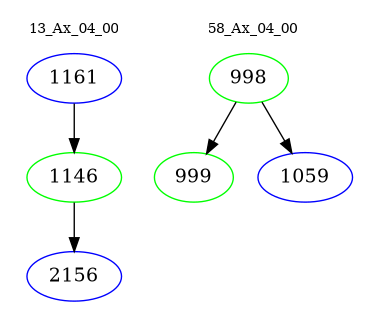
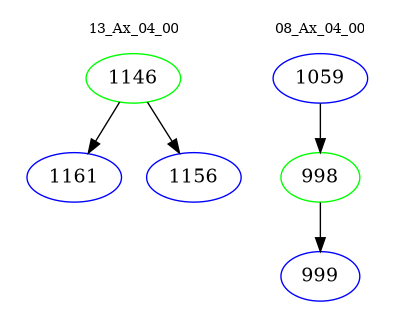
(253, 30) -> (320, 30)
(74, 121) -> (108, 122)
(273, 122) -> (320, 121)
(194, 177) -> (320, 276)
(74, 276) -> (194, 177)
